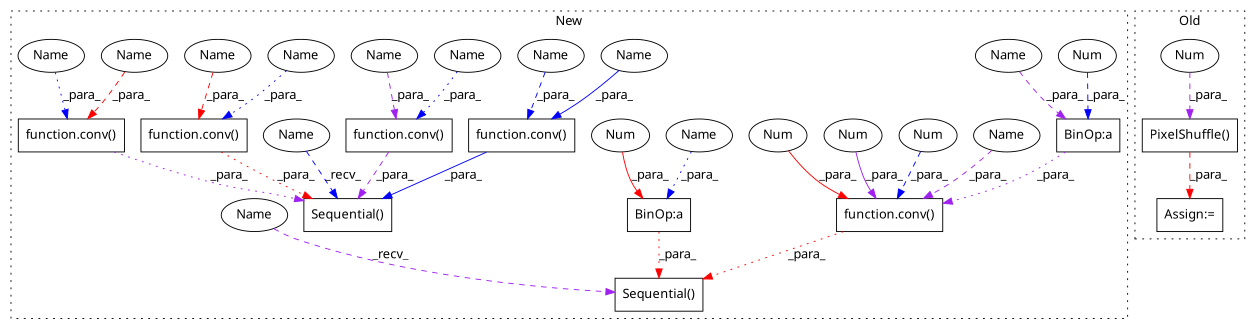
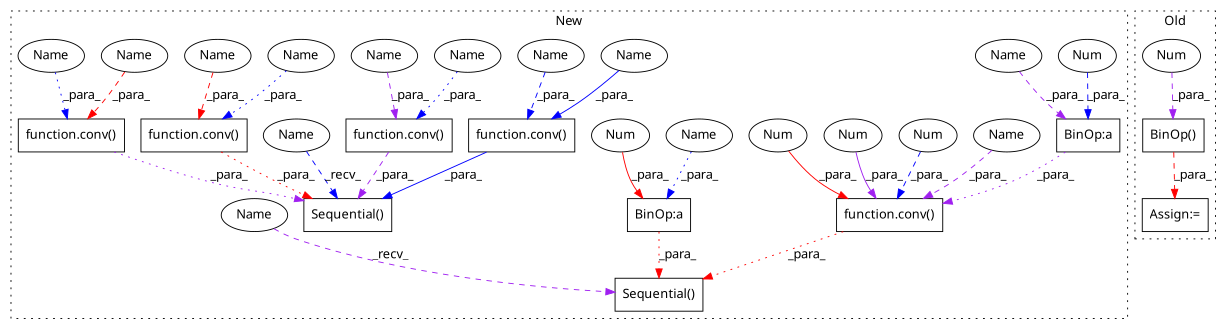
(1190, 135) -> (1173, 135)
